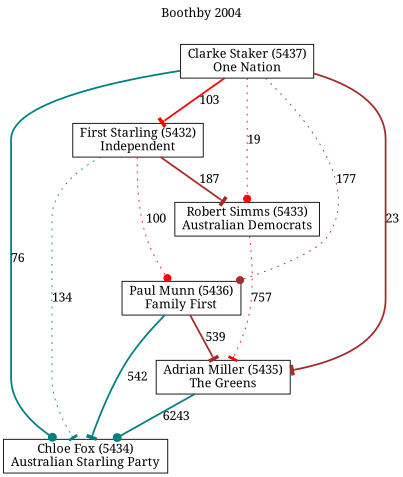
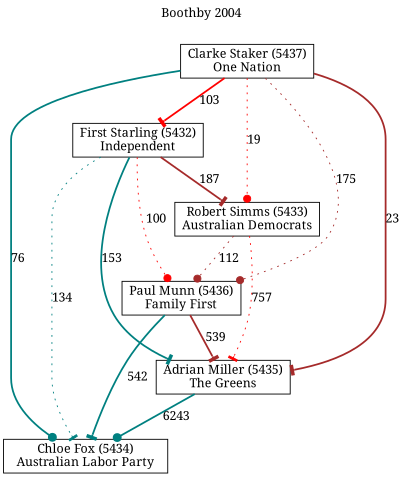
(346, 180) -> (346, 180)
none -> (217, 256)
none -> (102, 270)
(86, 456) -> (86, 456)
